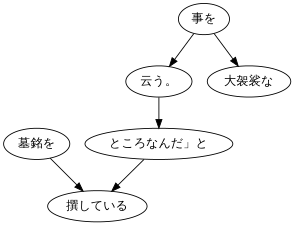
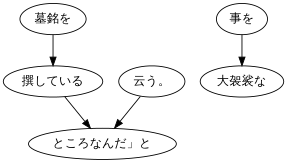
(184, 47) -> none
(131, 172) -> (75, 109)
